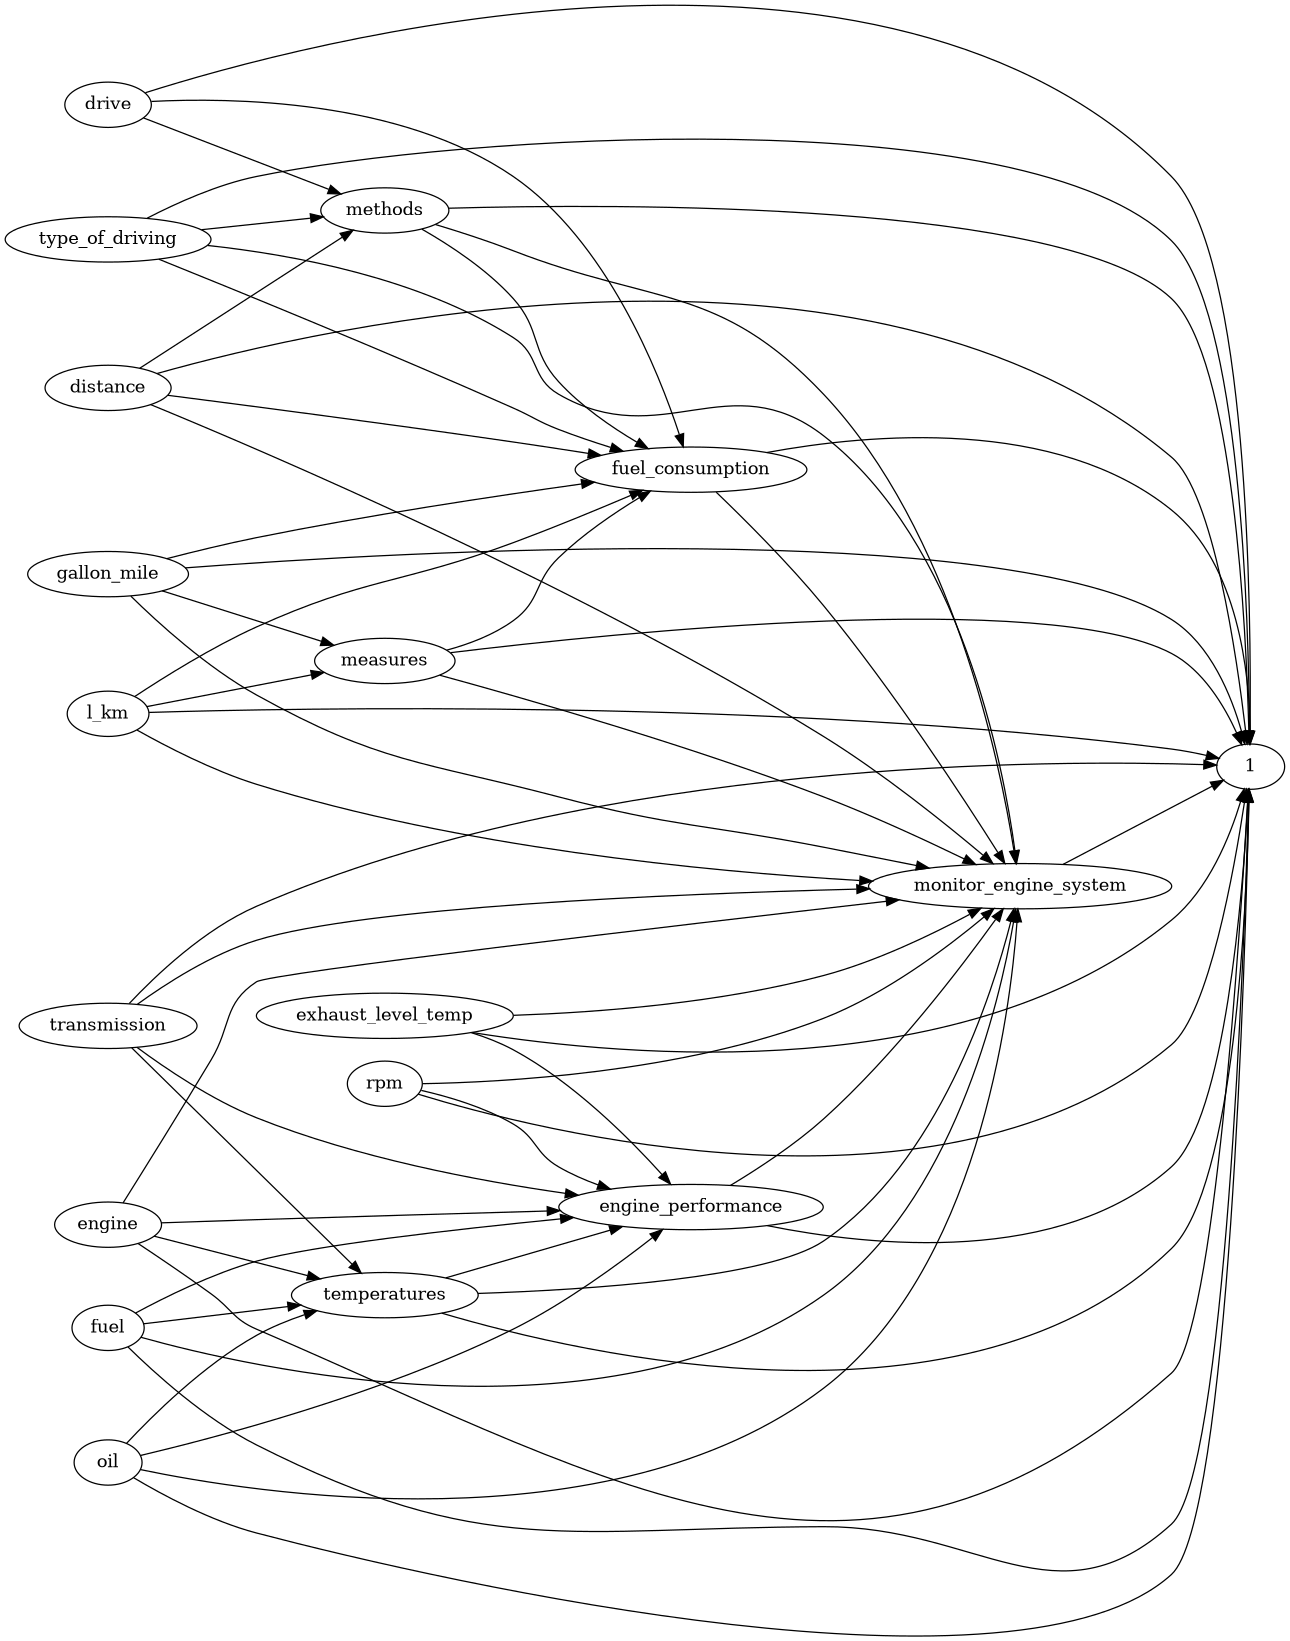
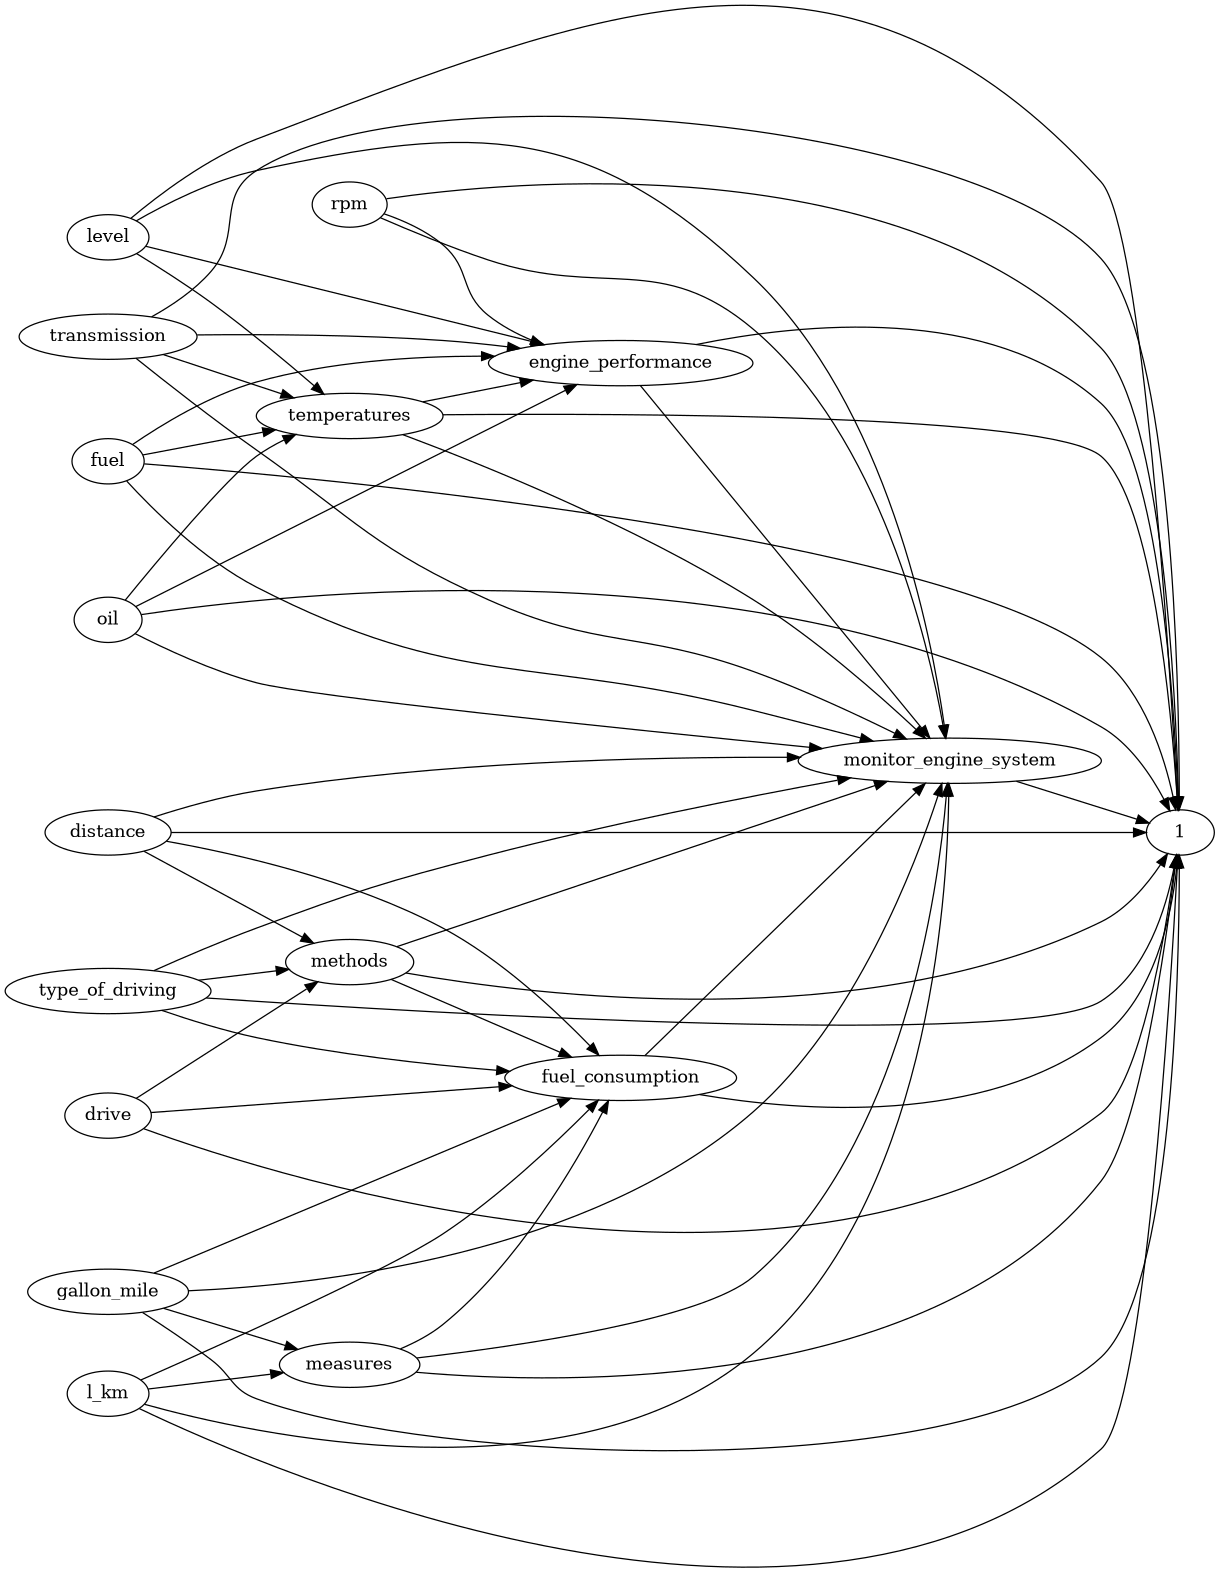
(385, 1016) -> none
(108, 1225) -> (108, 237)
